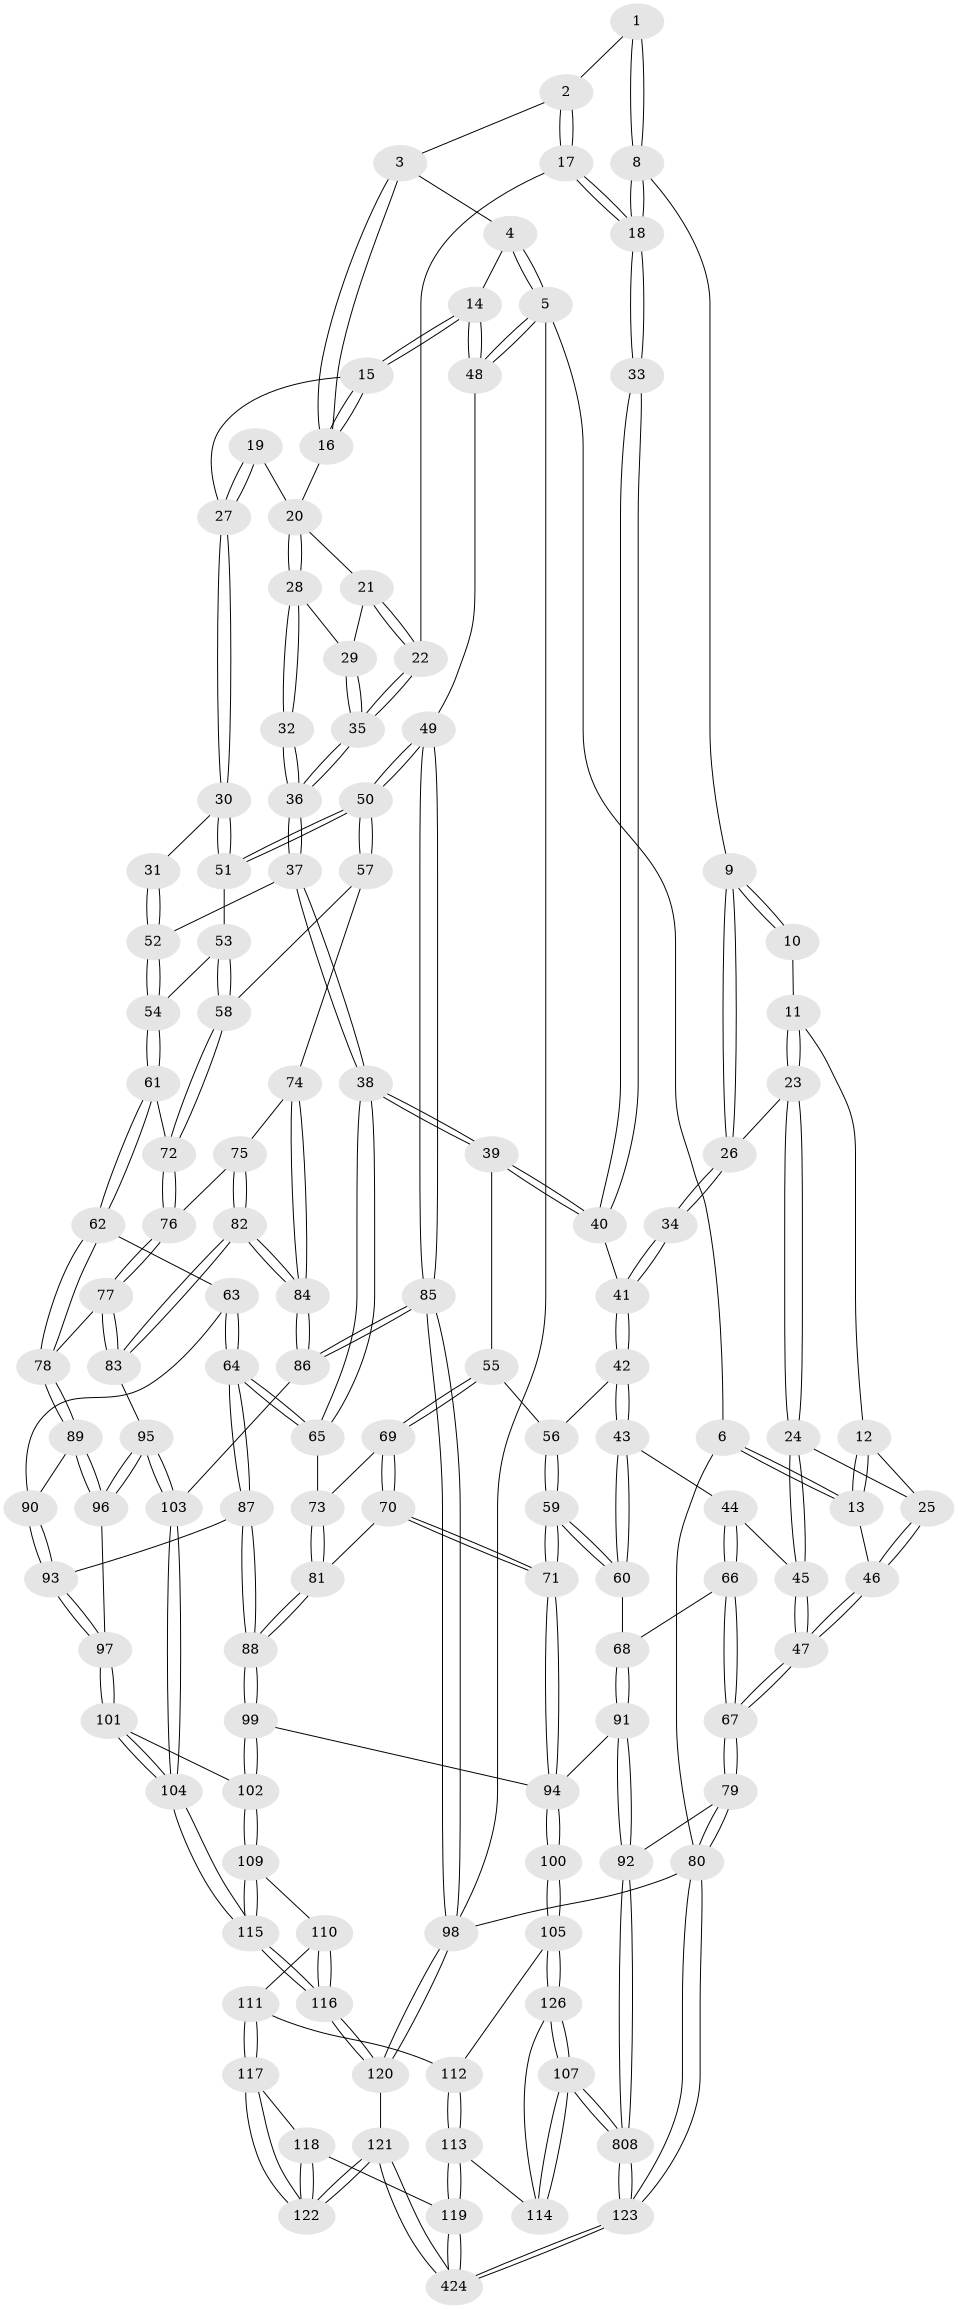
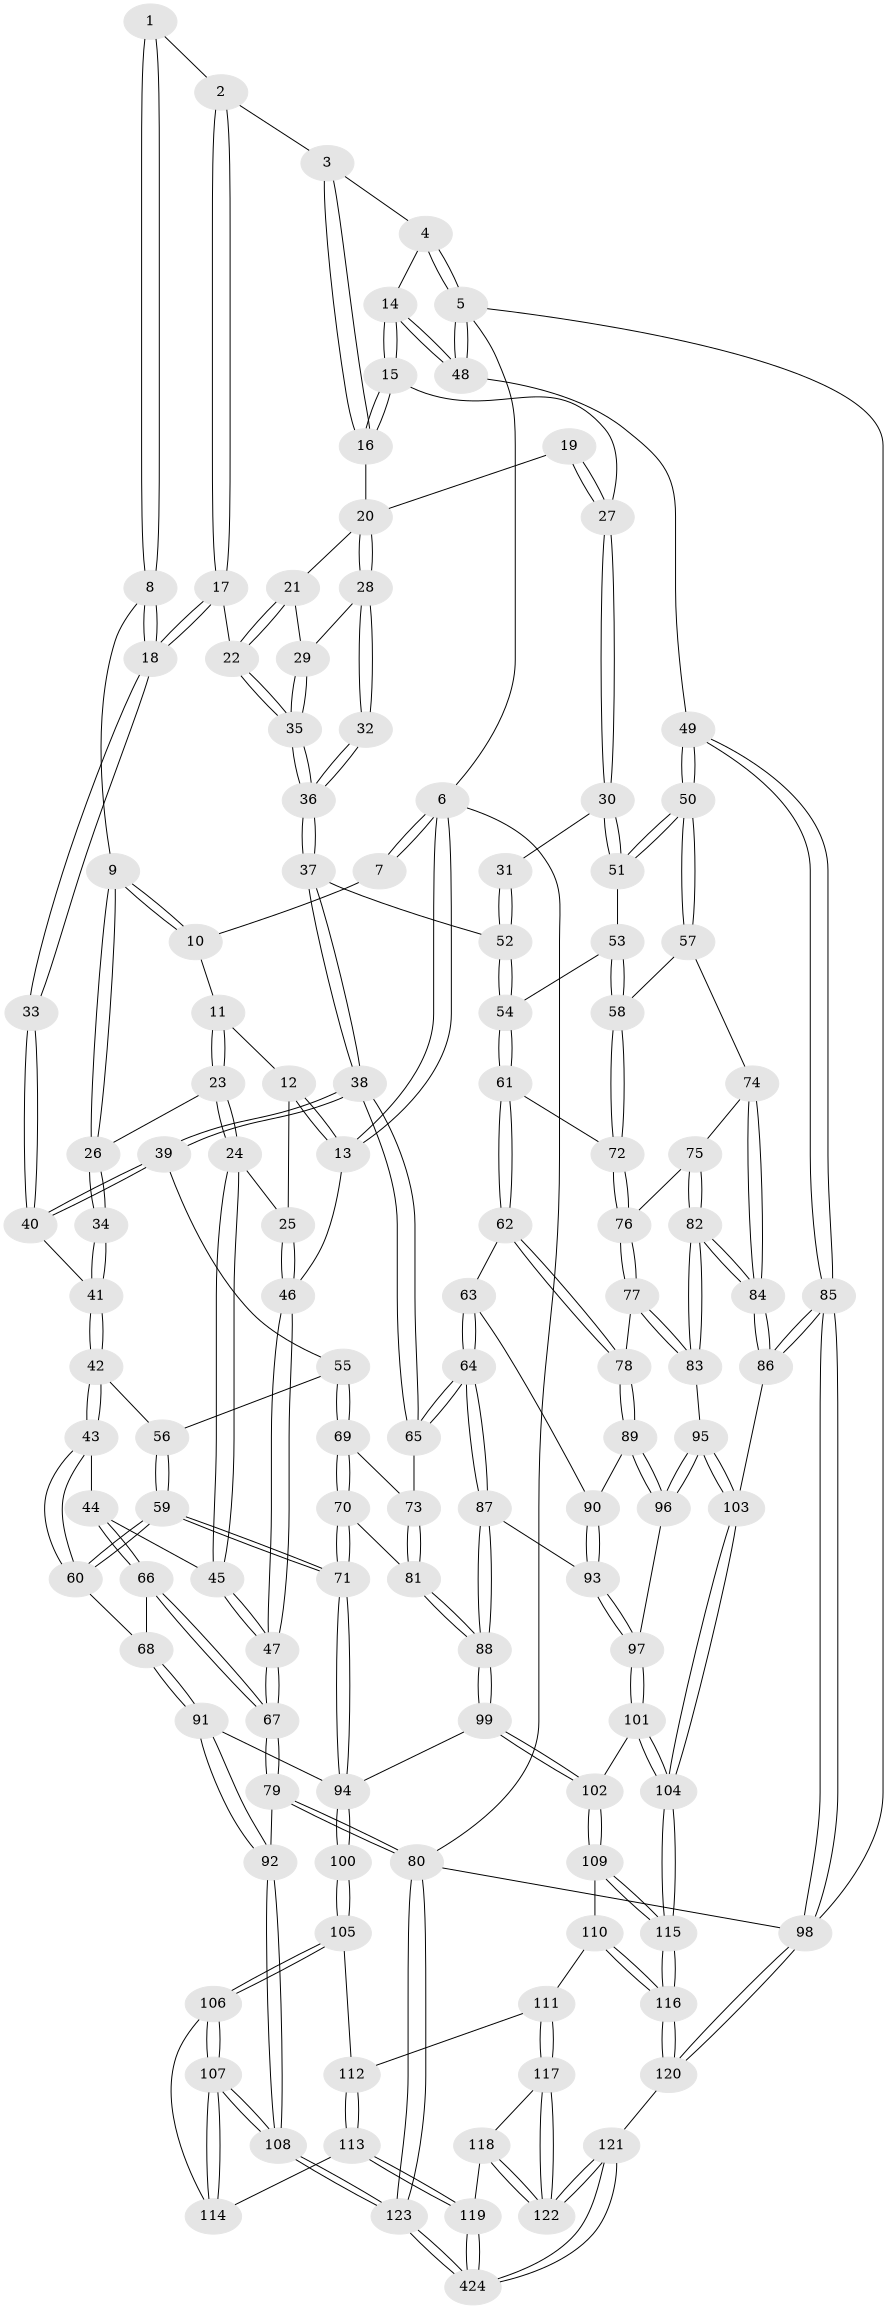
none -> (380, 871)
(554, 2004) -> (213, 2004)
(625, 2146) -> (278, 2146)
